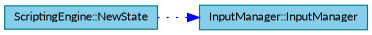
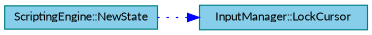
(284, 18) -> (284, 18)
